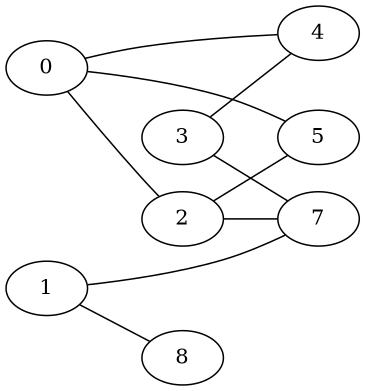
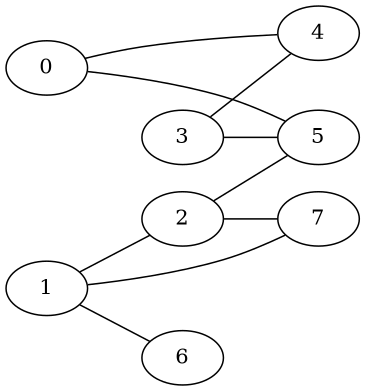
(112, 145) -> (115, 254)
(241, 172) -> (251, 137)
(183, 358) -> (183, 358)
